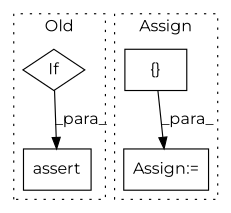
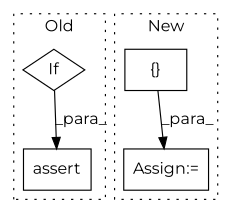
(166, 27) -> (166, 27)
